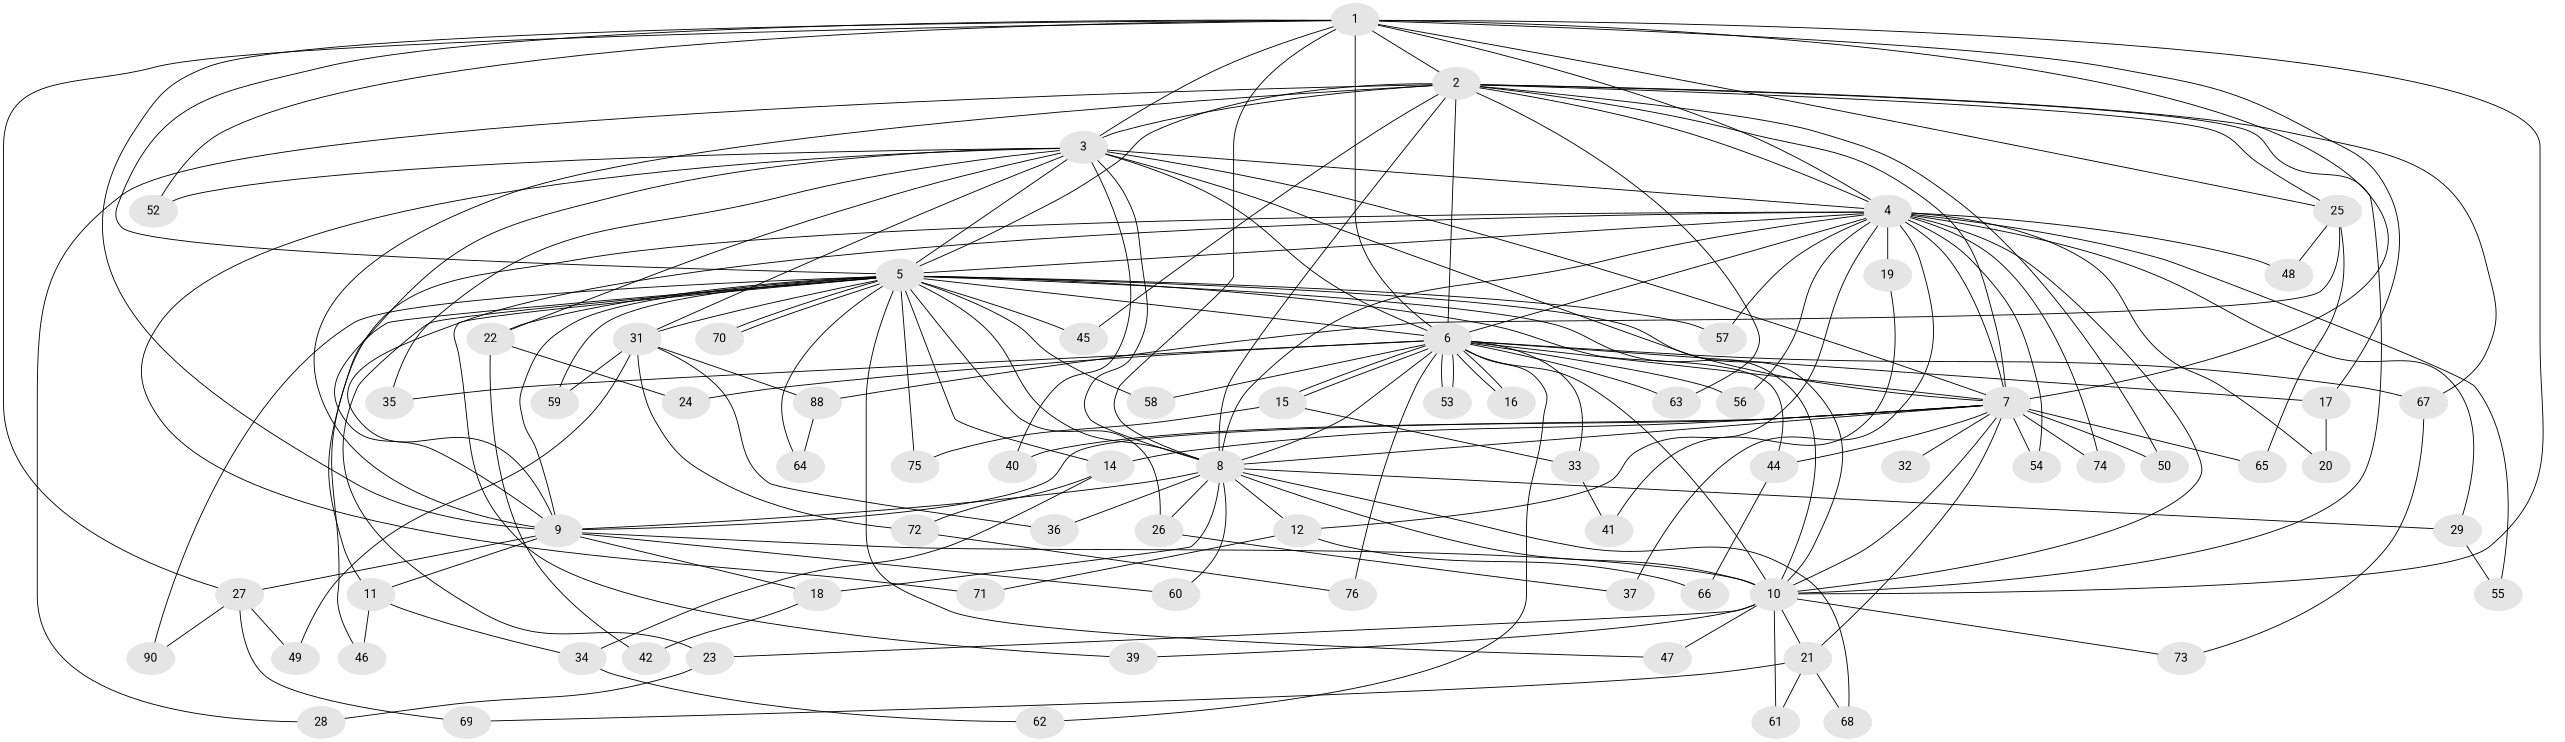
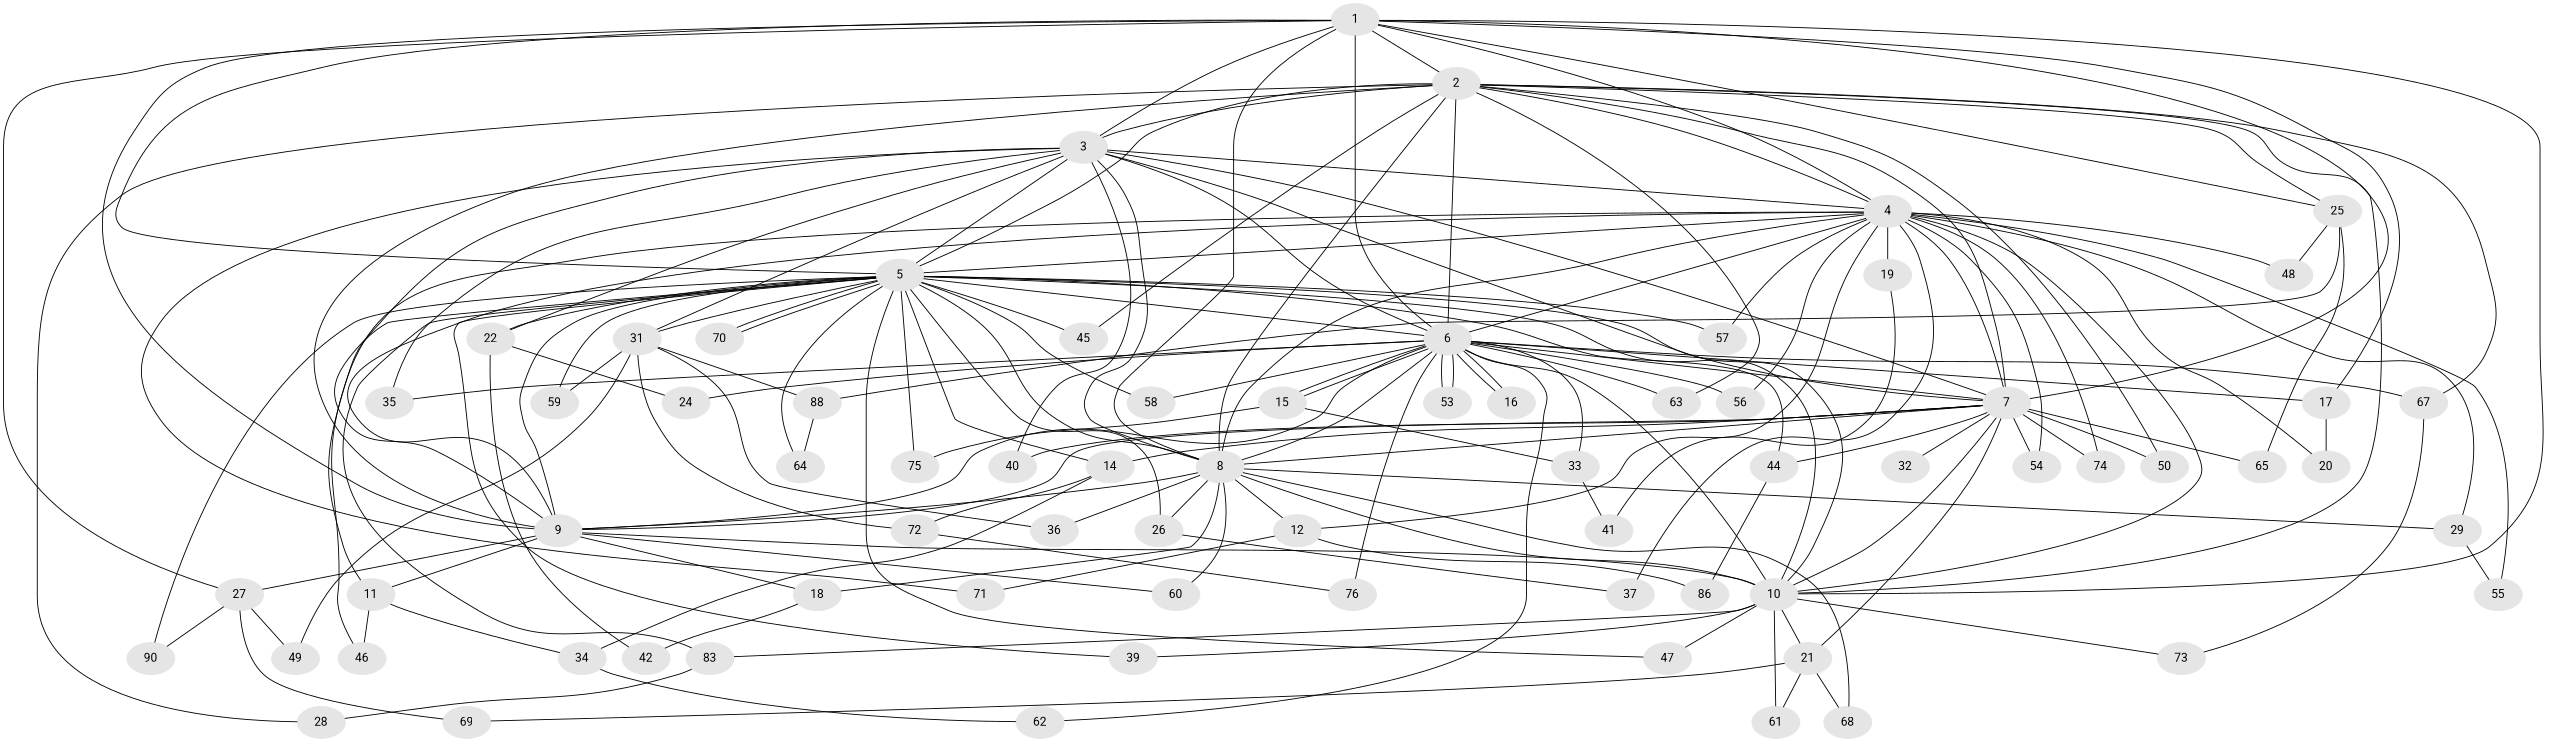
(154, 211) -> none
none -> (989, 448)
(1705, 595) -> (1705, 595)
(710, 659) -> (710, 659)
